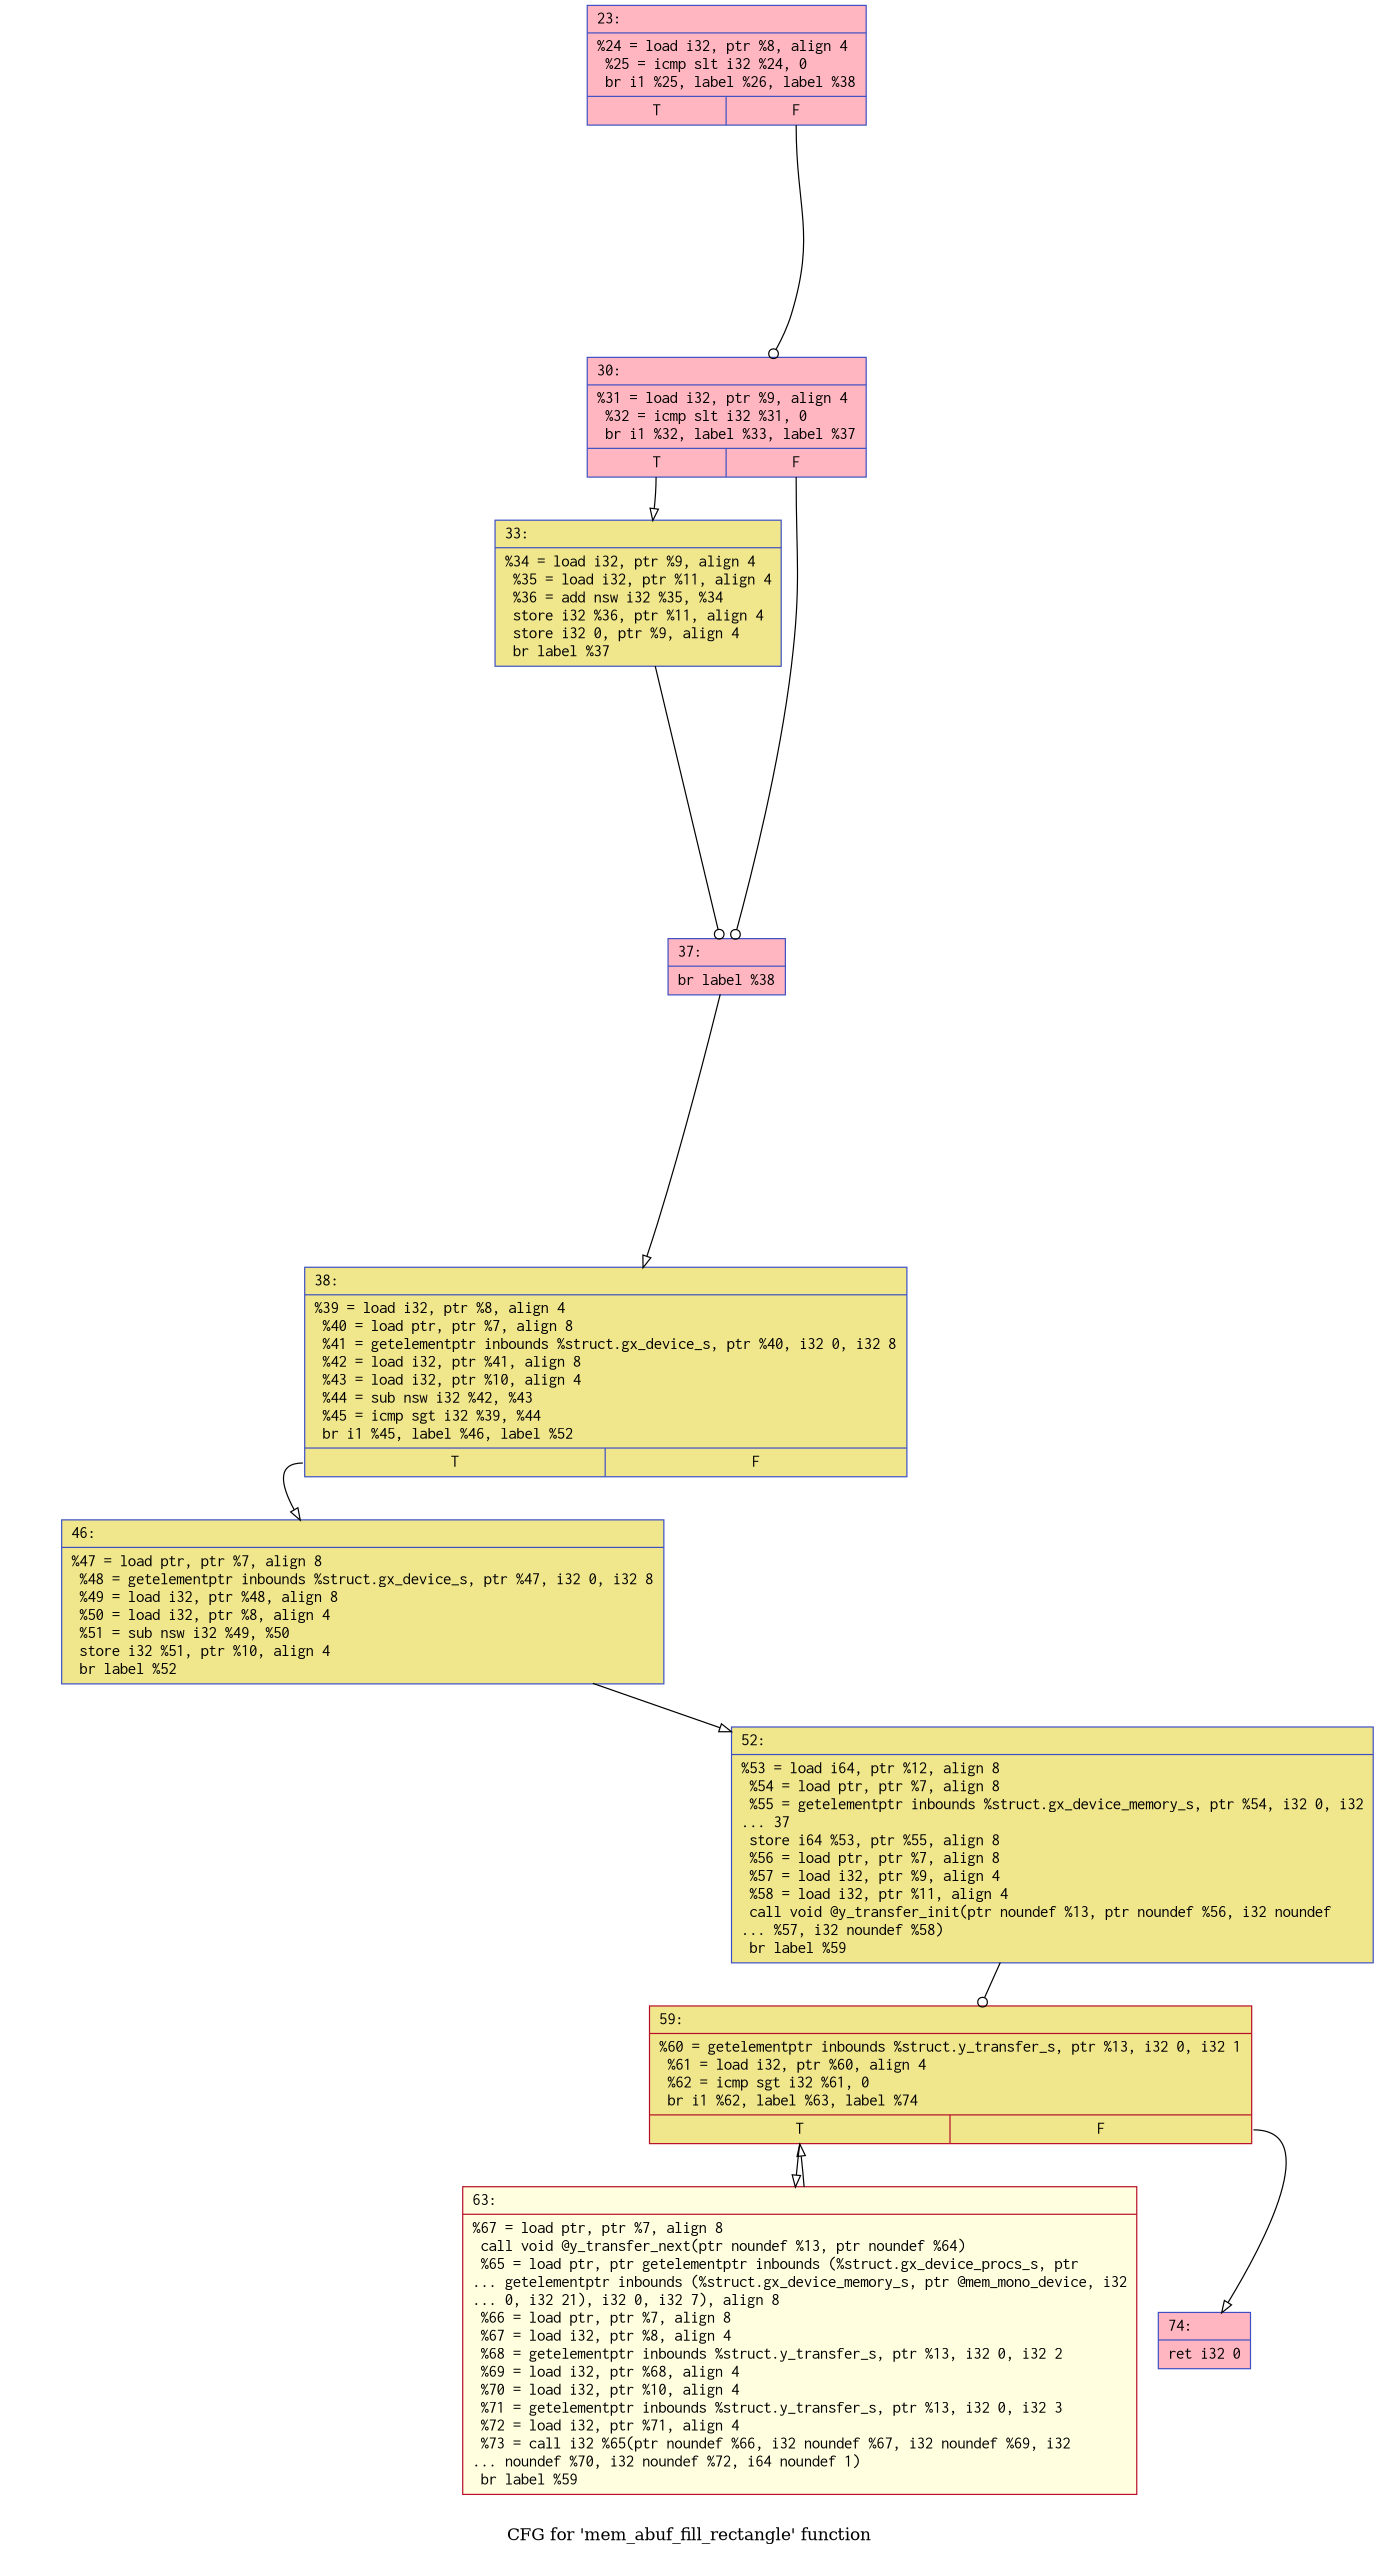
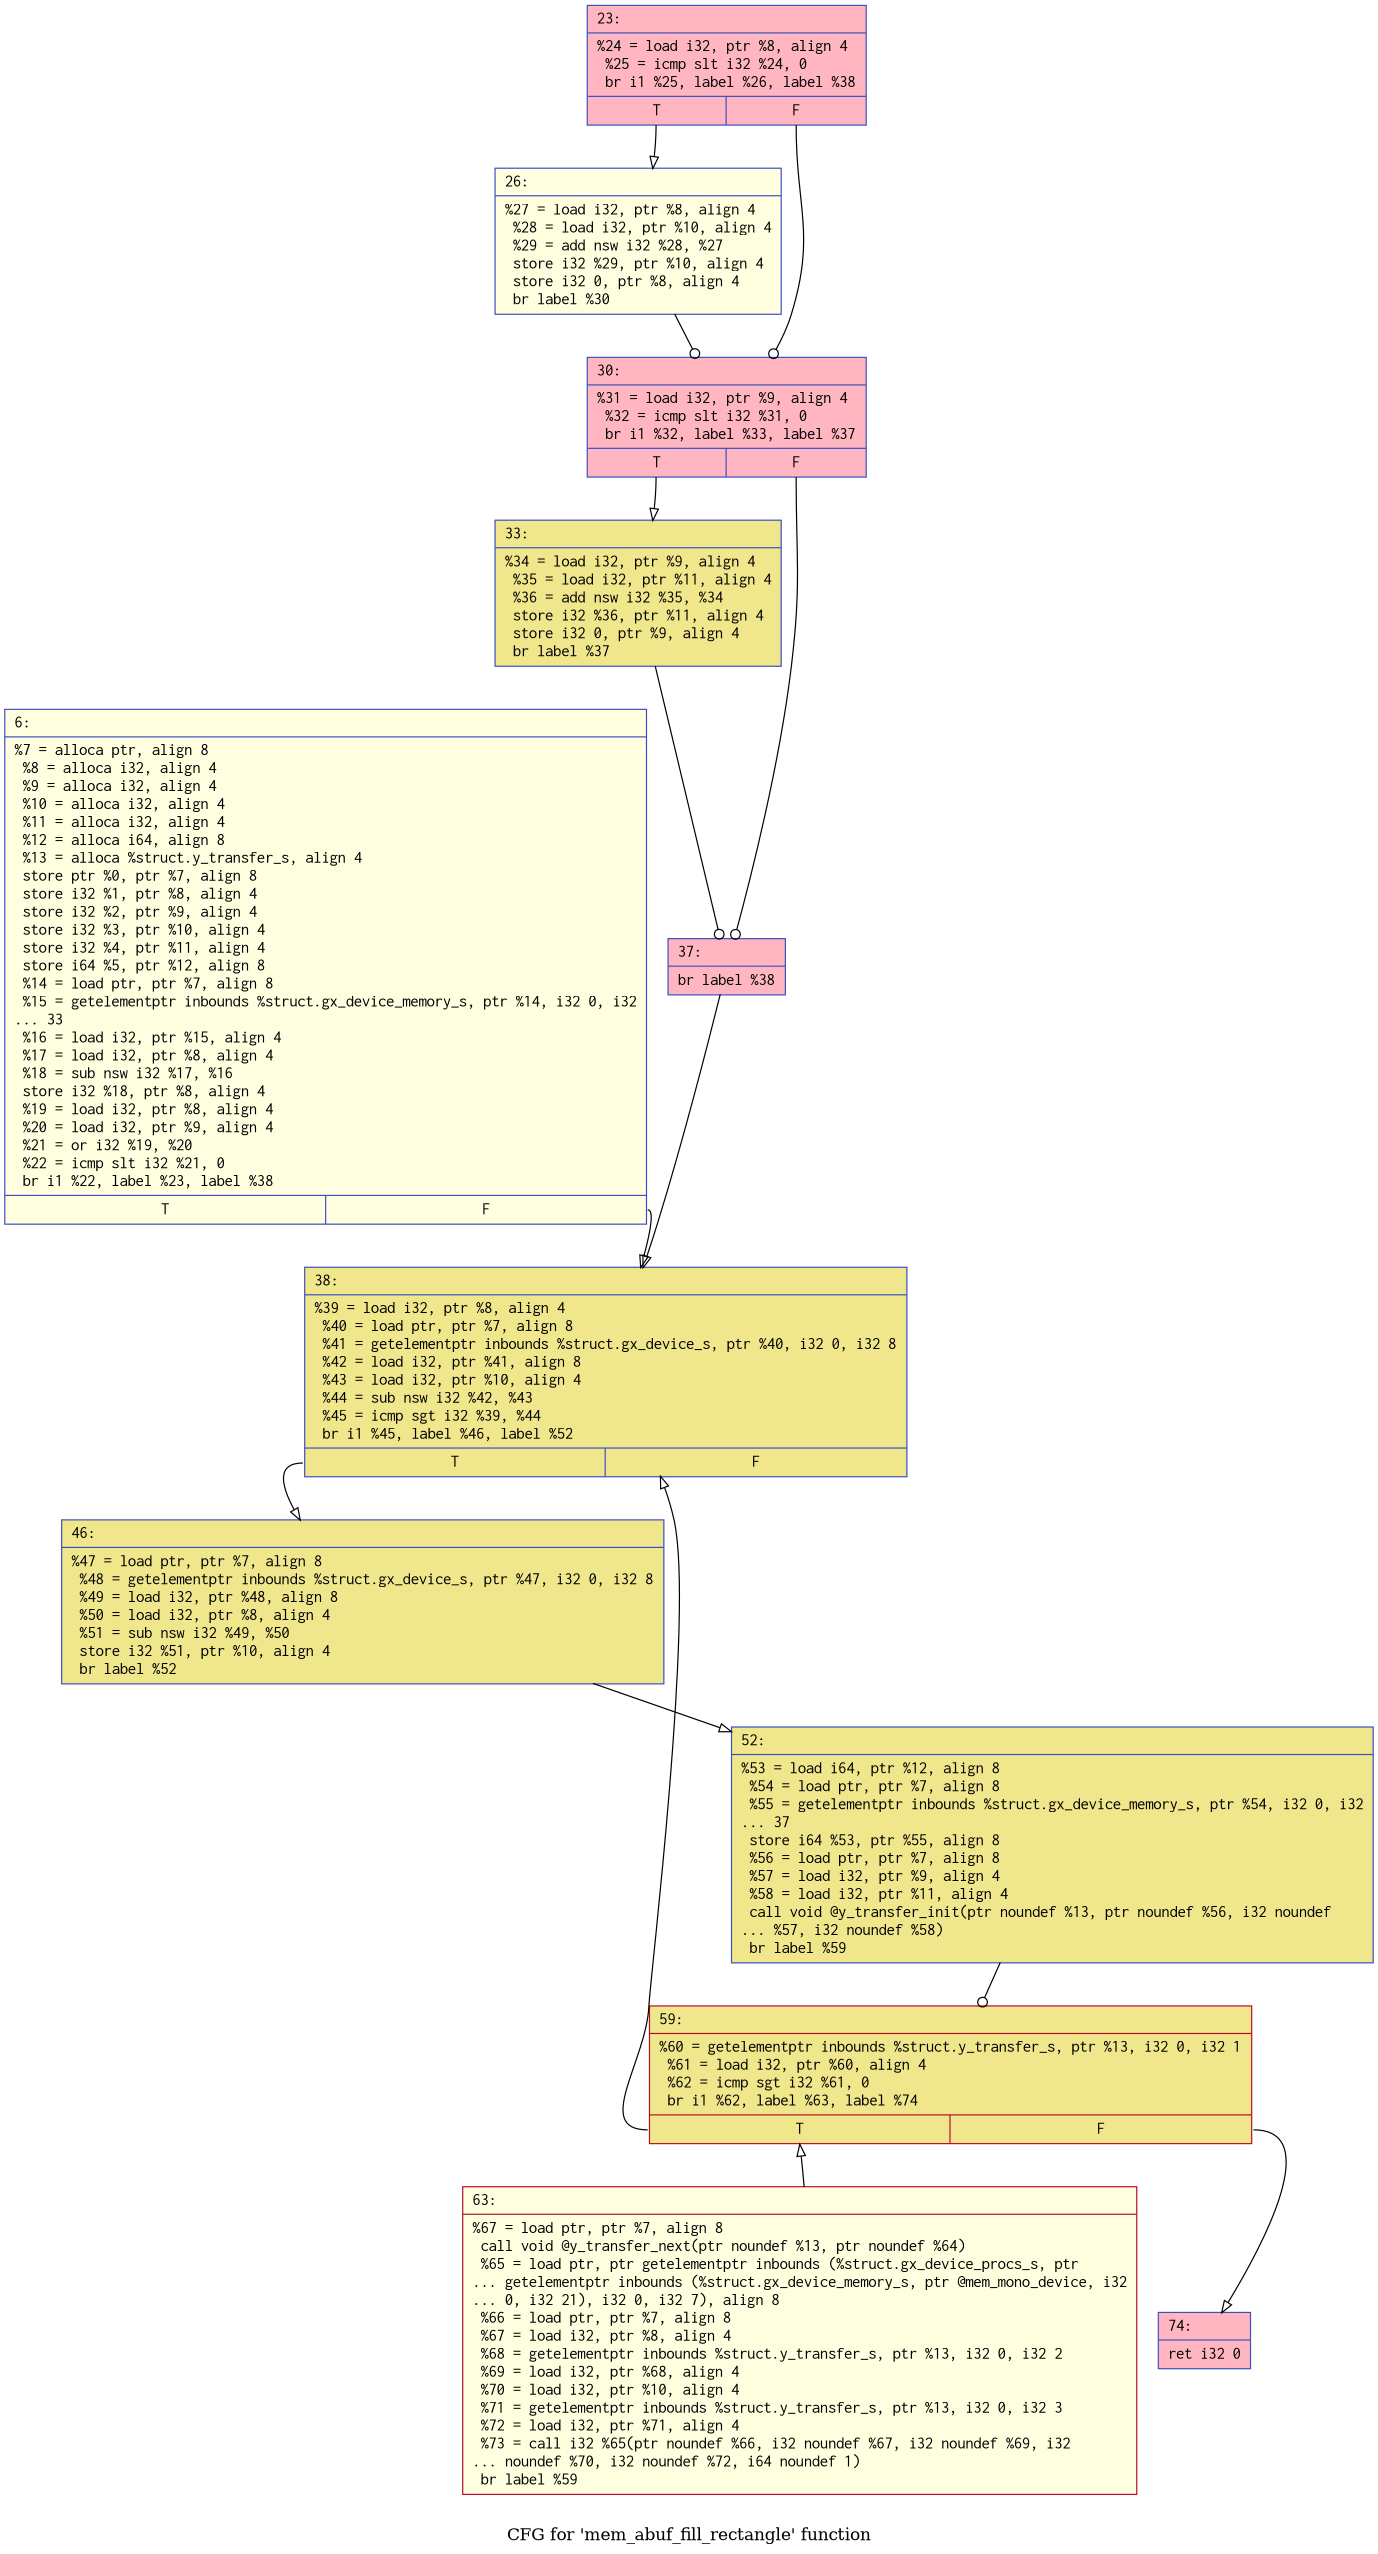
none -> (638, 241)
none -> (326, 967)
(798, 2159) -> (667, 1818)
